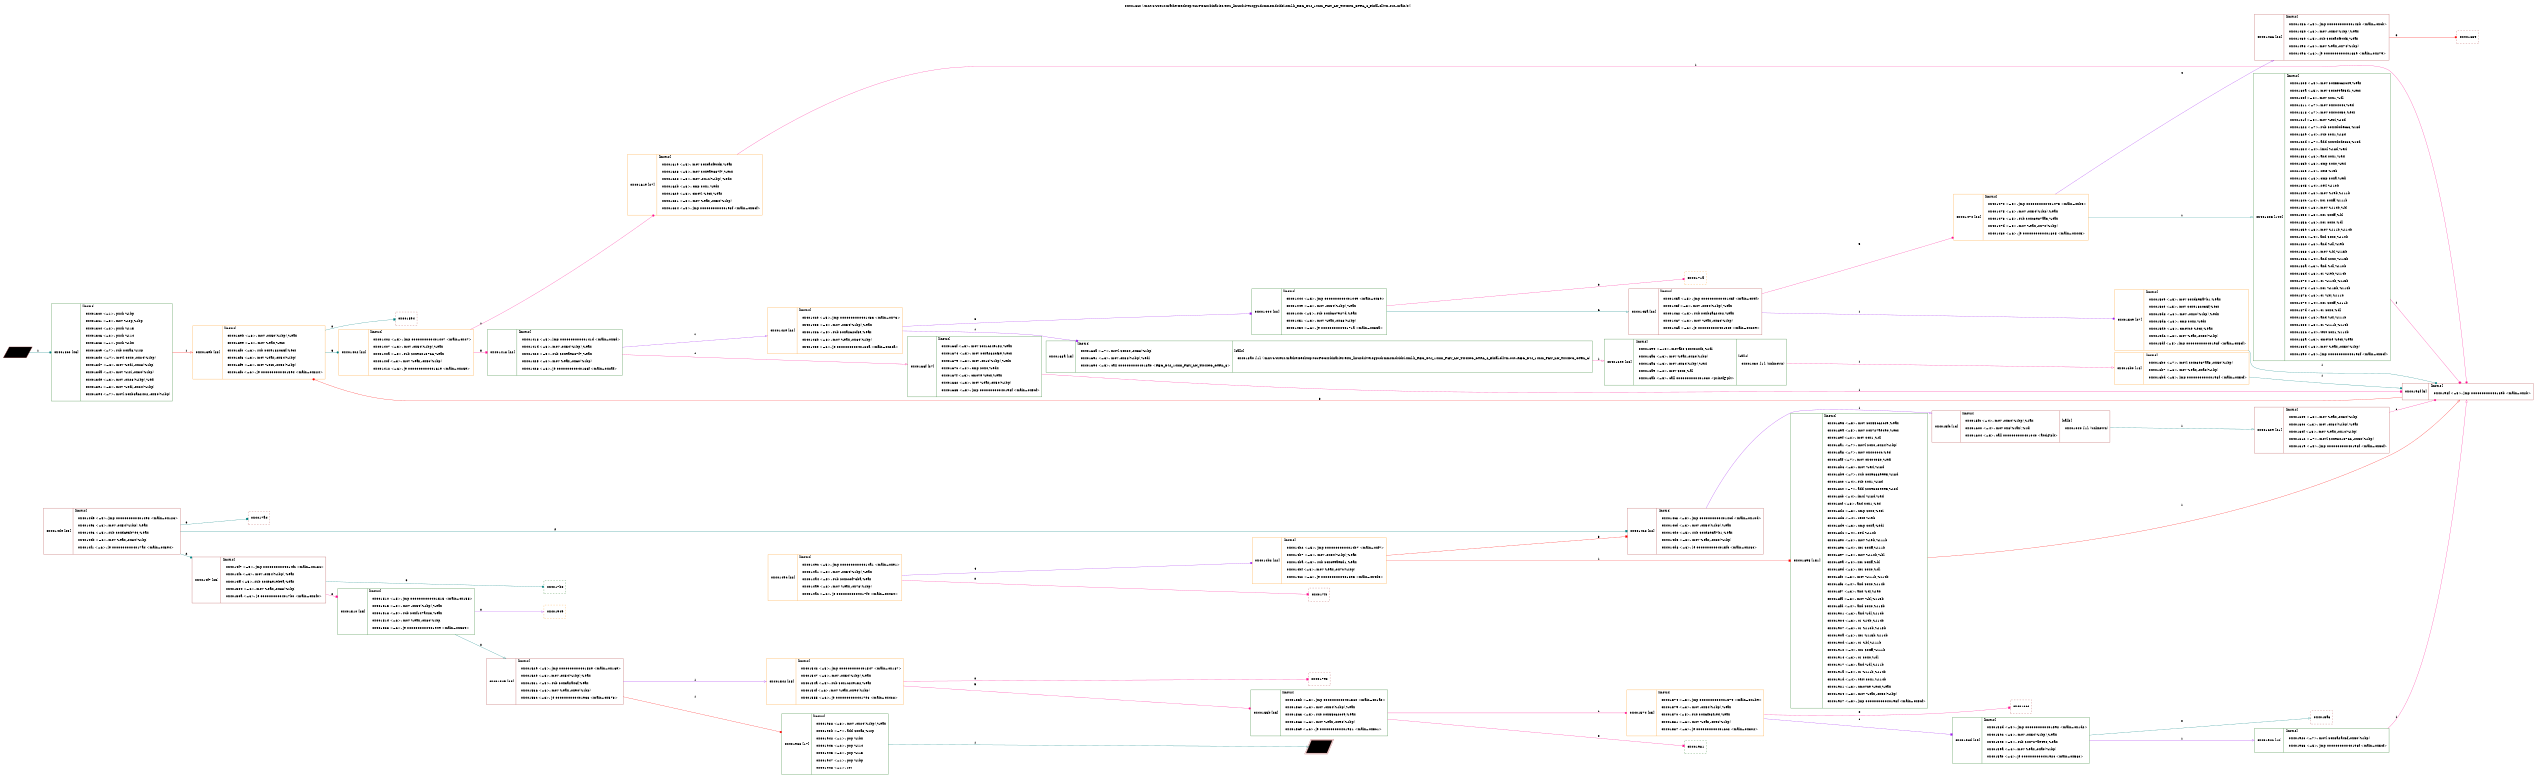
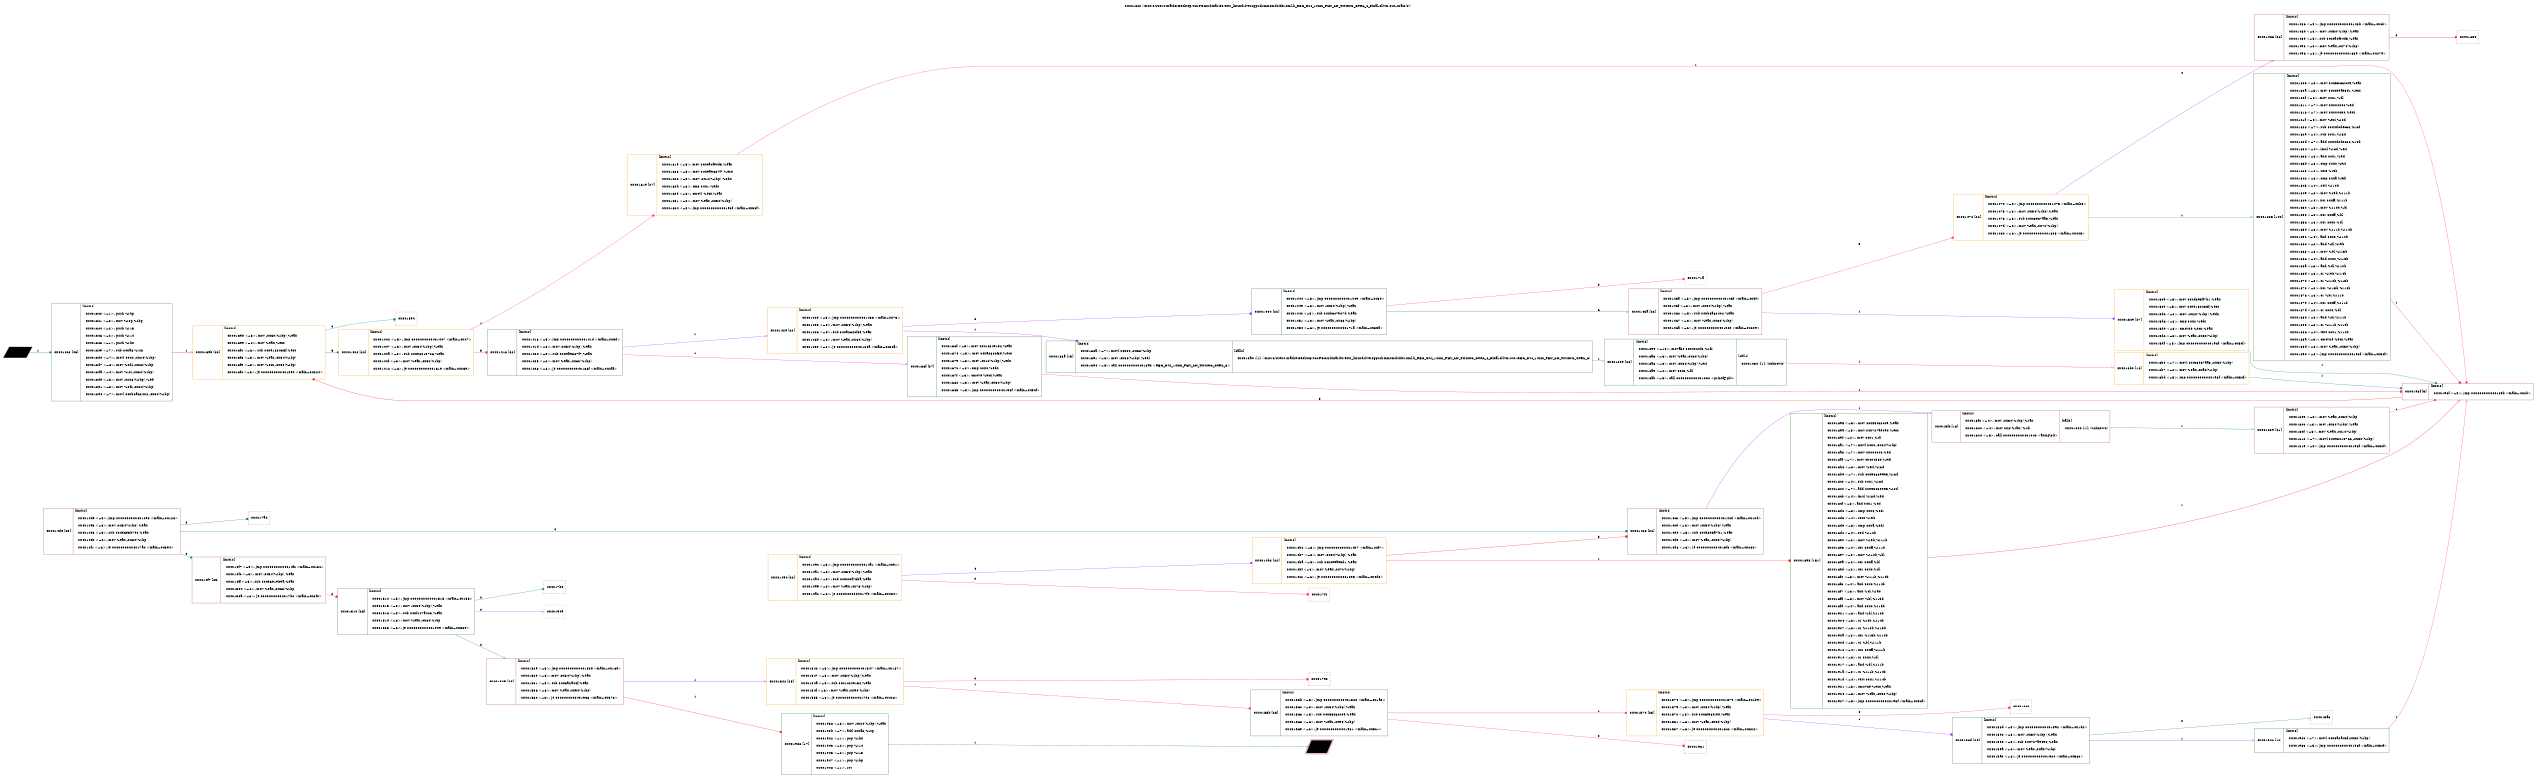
(434, 584) -> (508, 595)
(975, 684) -> (975, 684)
